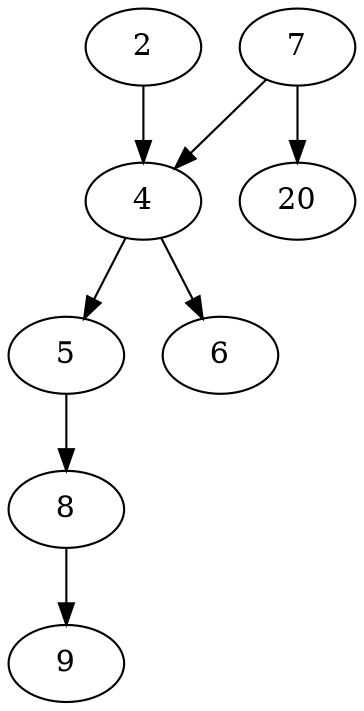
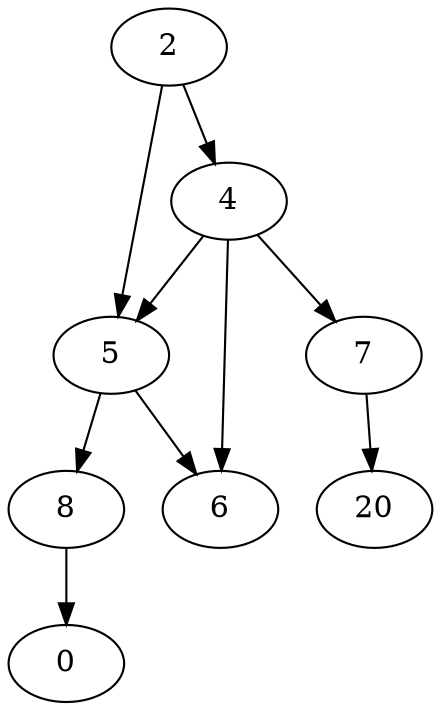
(228, 116) -> (289, 270)
none -> (142, 190)
none -> (160, 424)
(66, 663) -> (66, 663)
